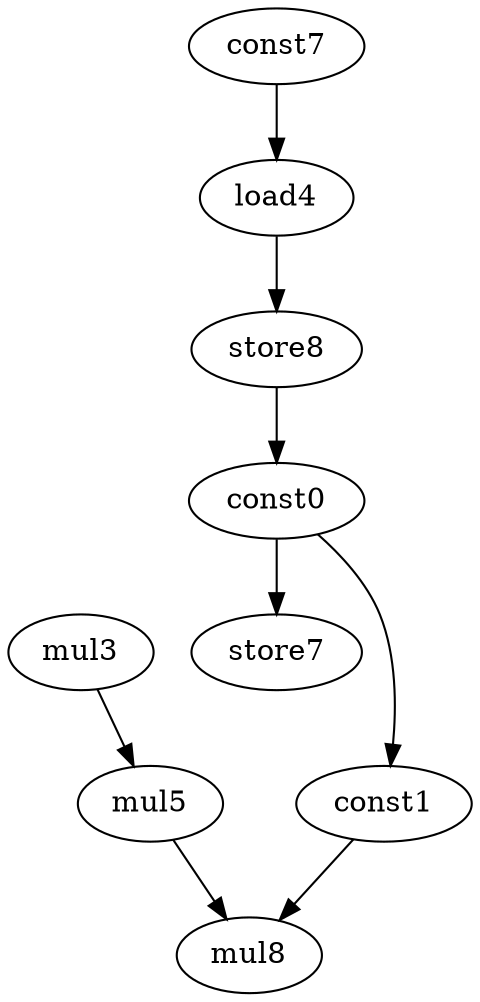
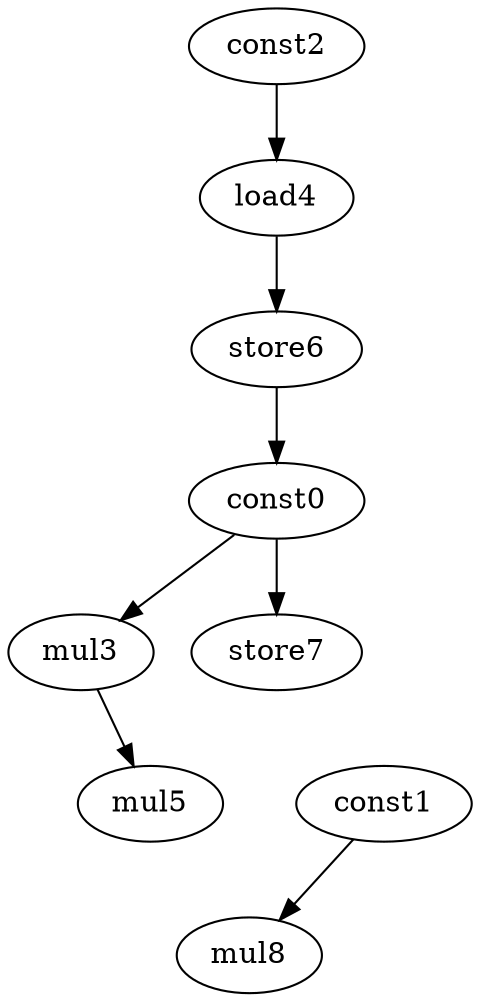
(277, 46) -> (277, 46)
(277, 349) -> (277, 349)
(385, 629) -> (186, 571)
(194, 871) -> none
